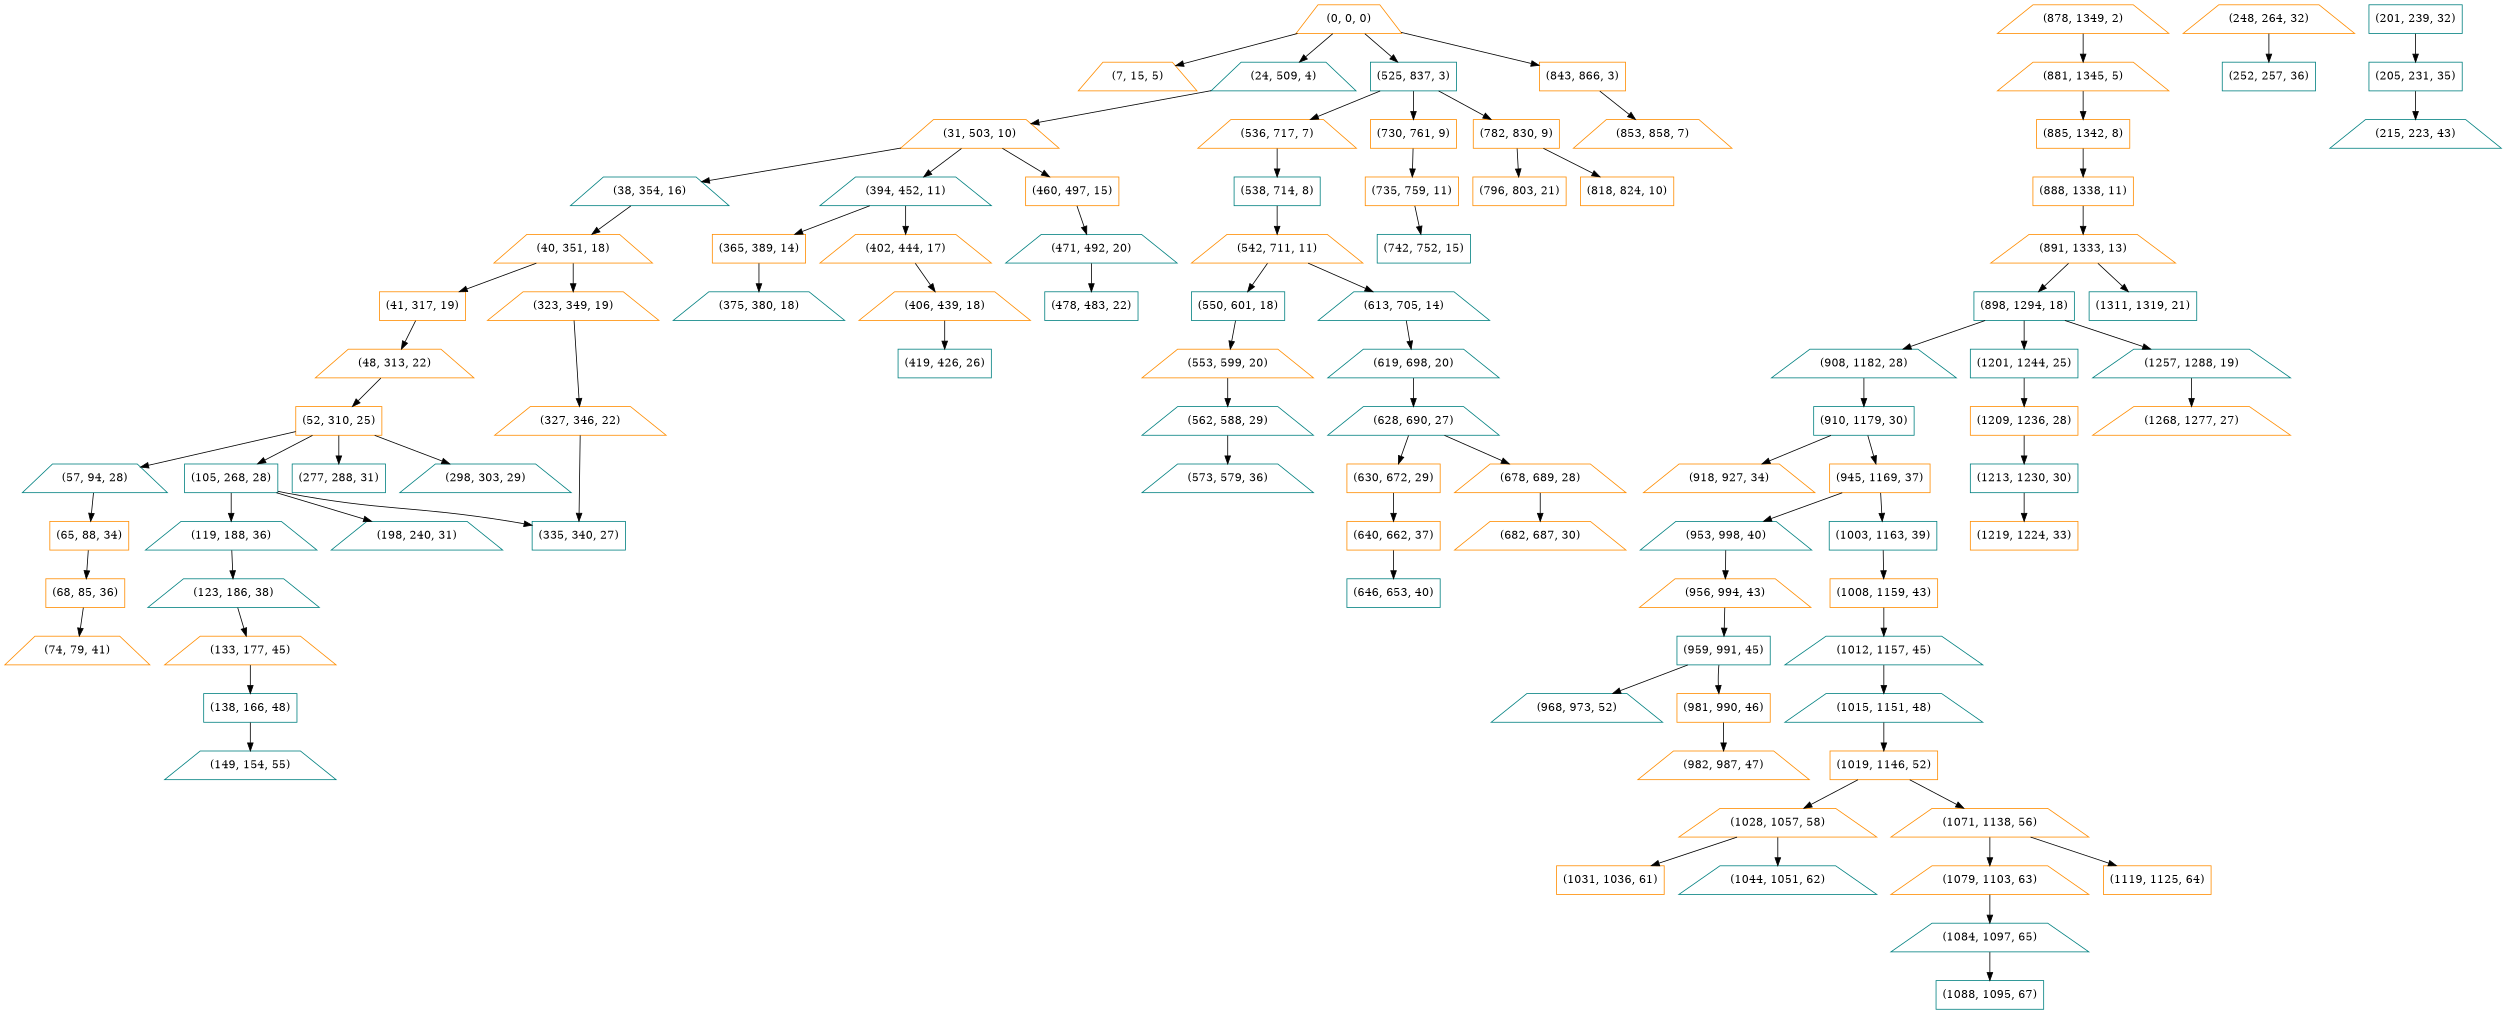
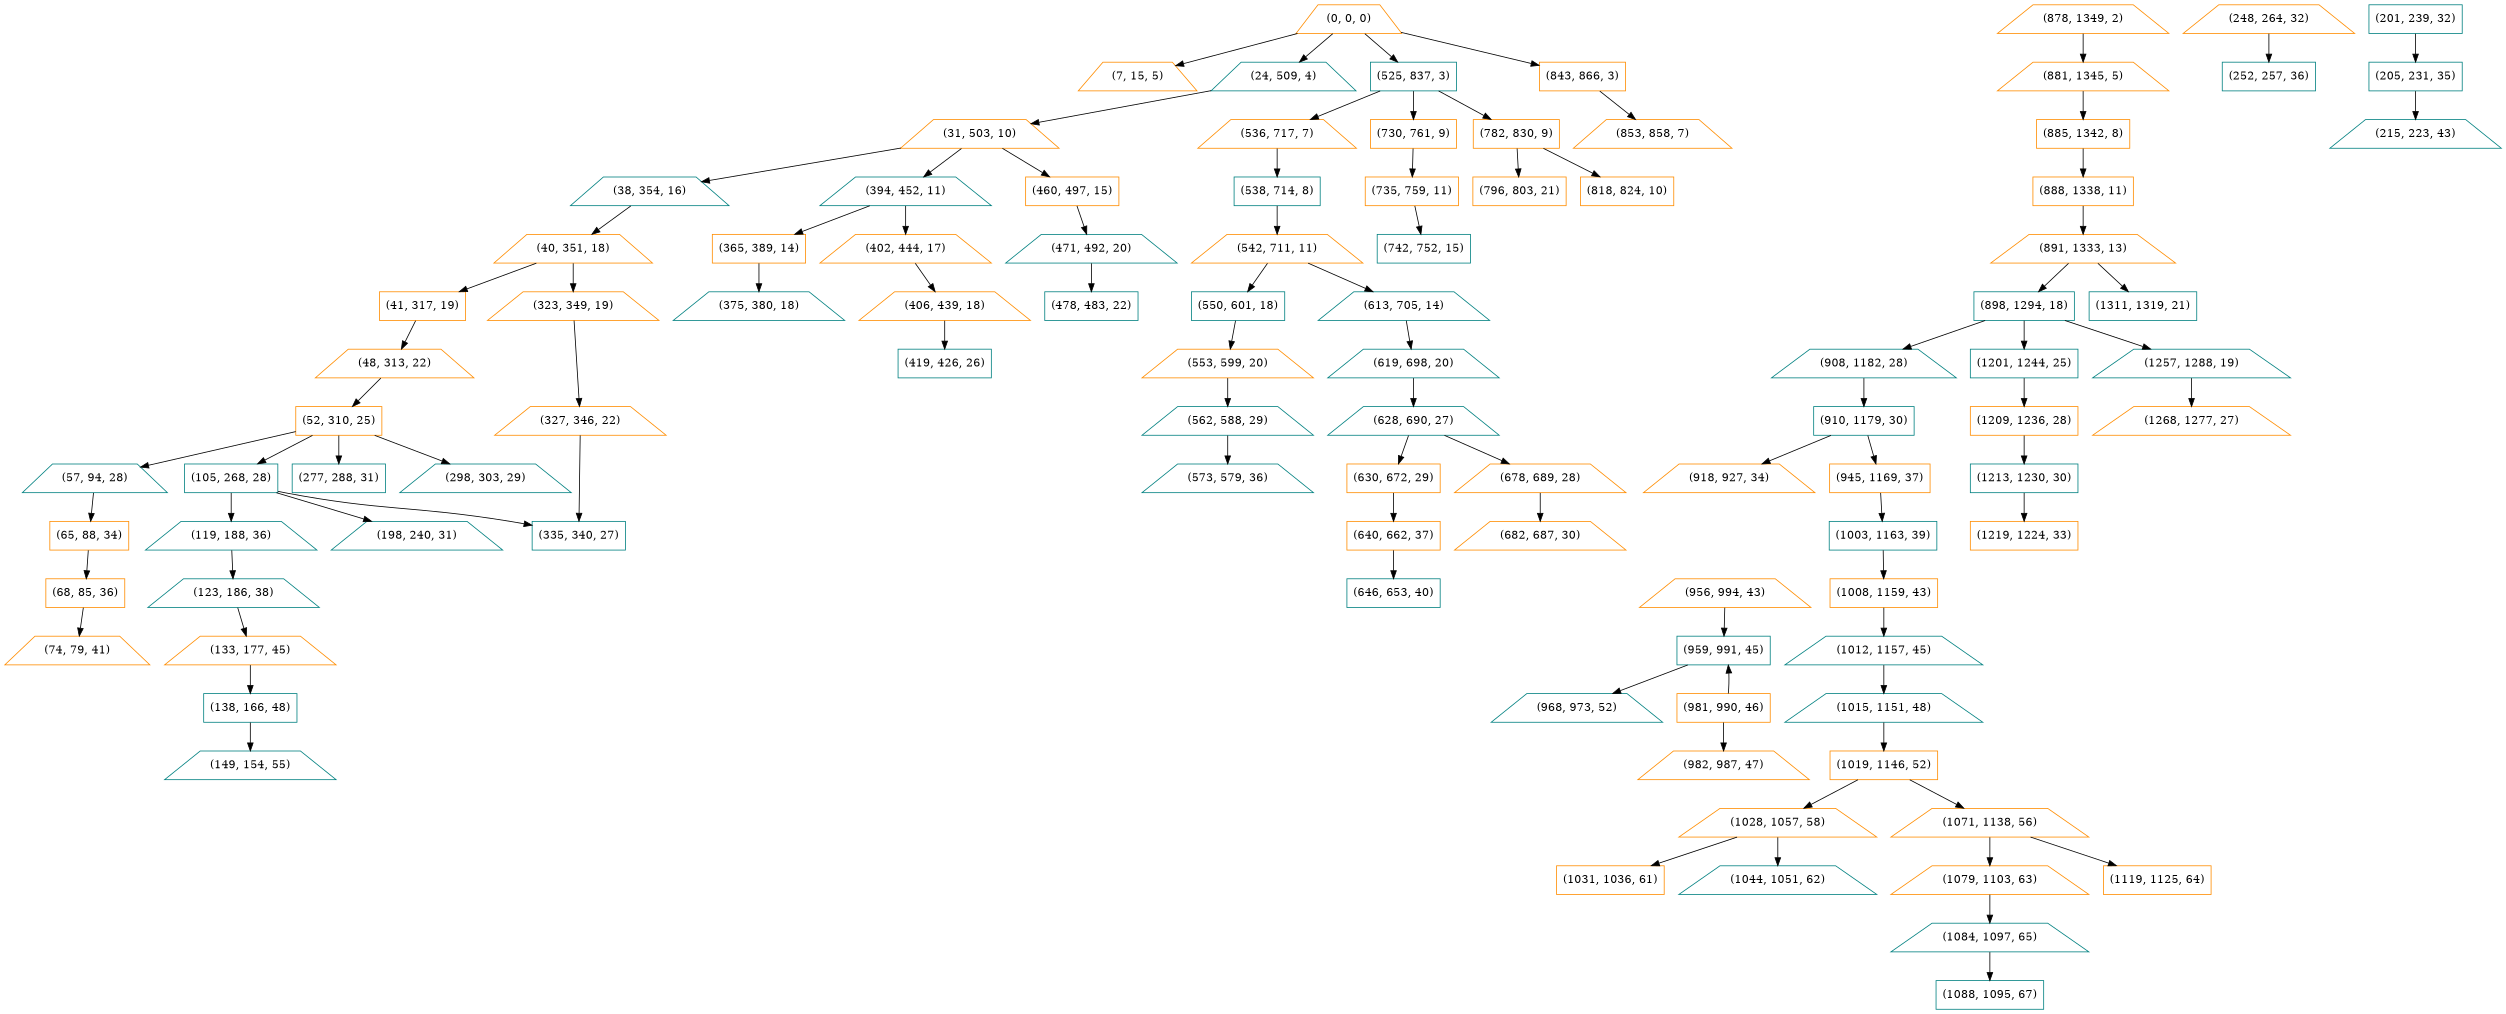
(1726, 536) -> none
(1718, 675) -> (1729, 683)
